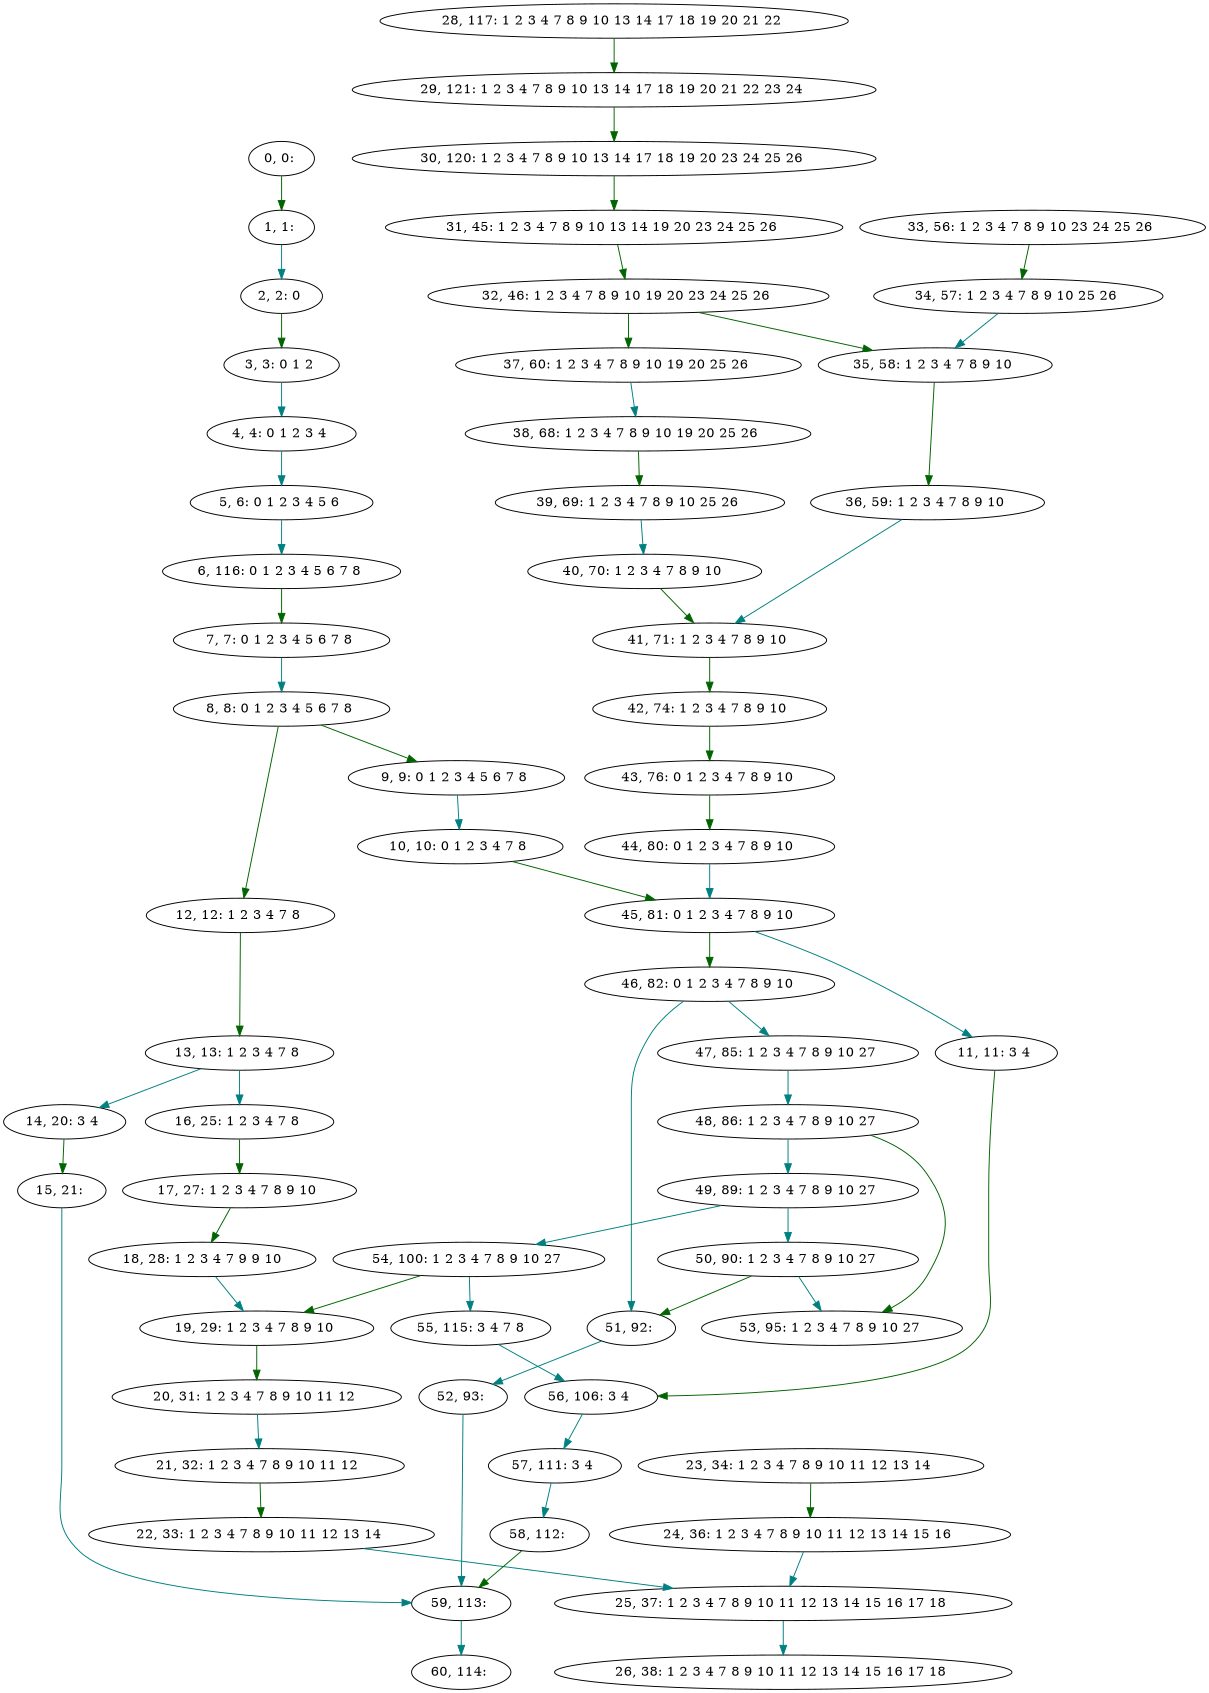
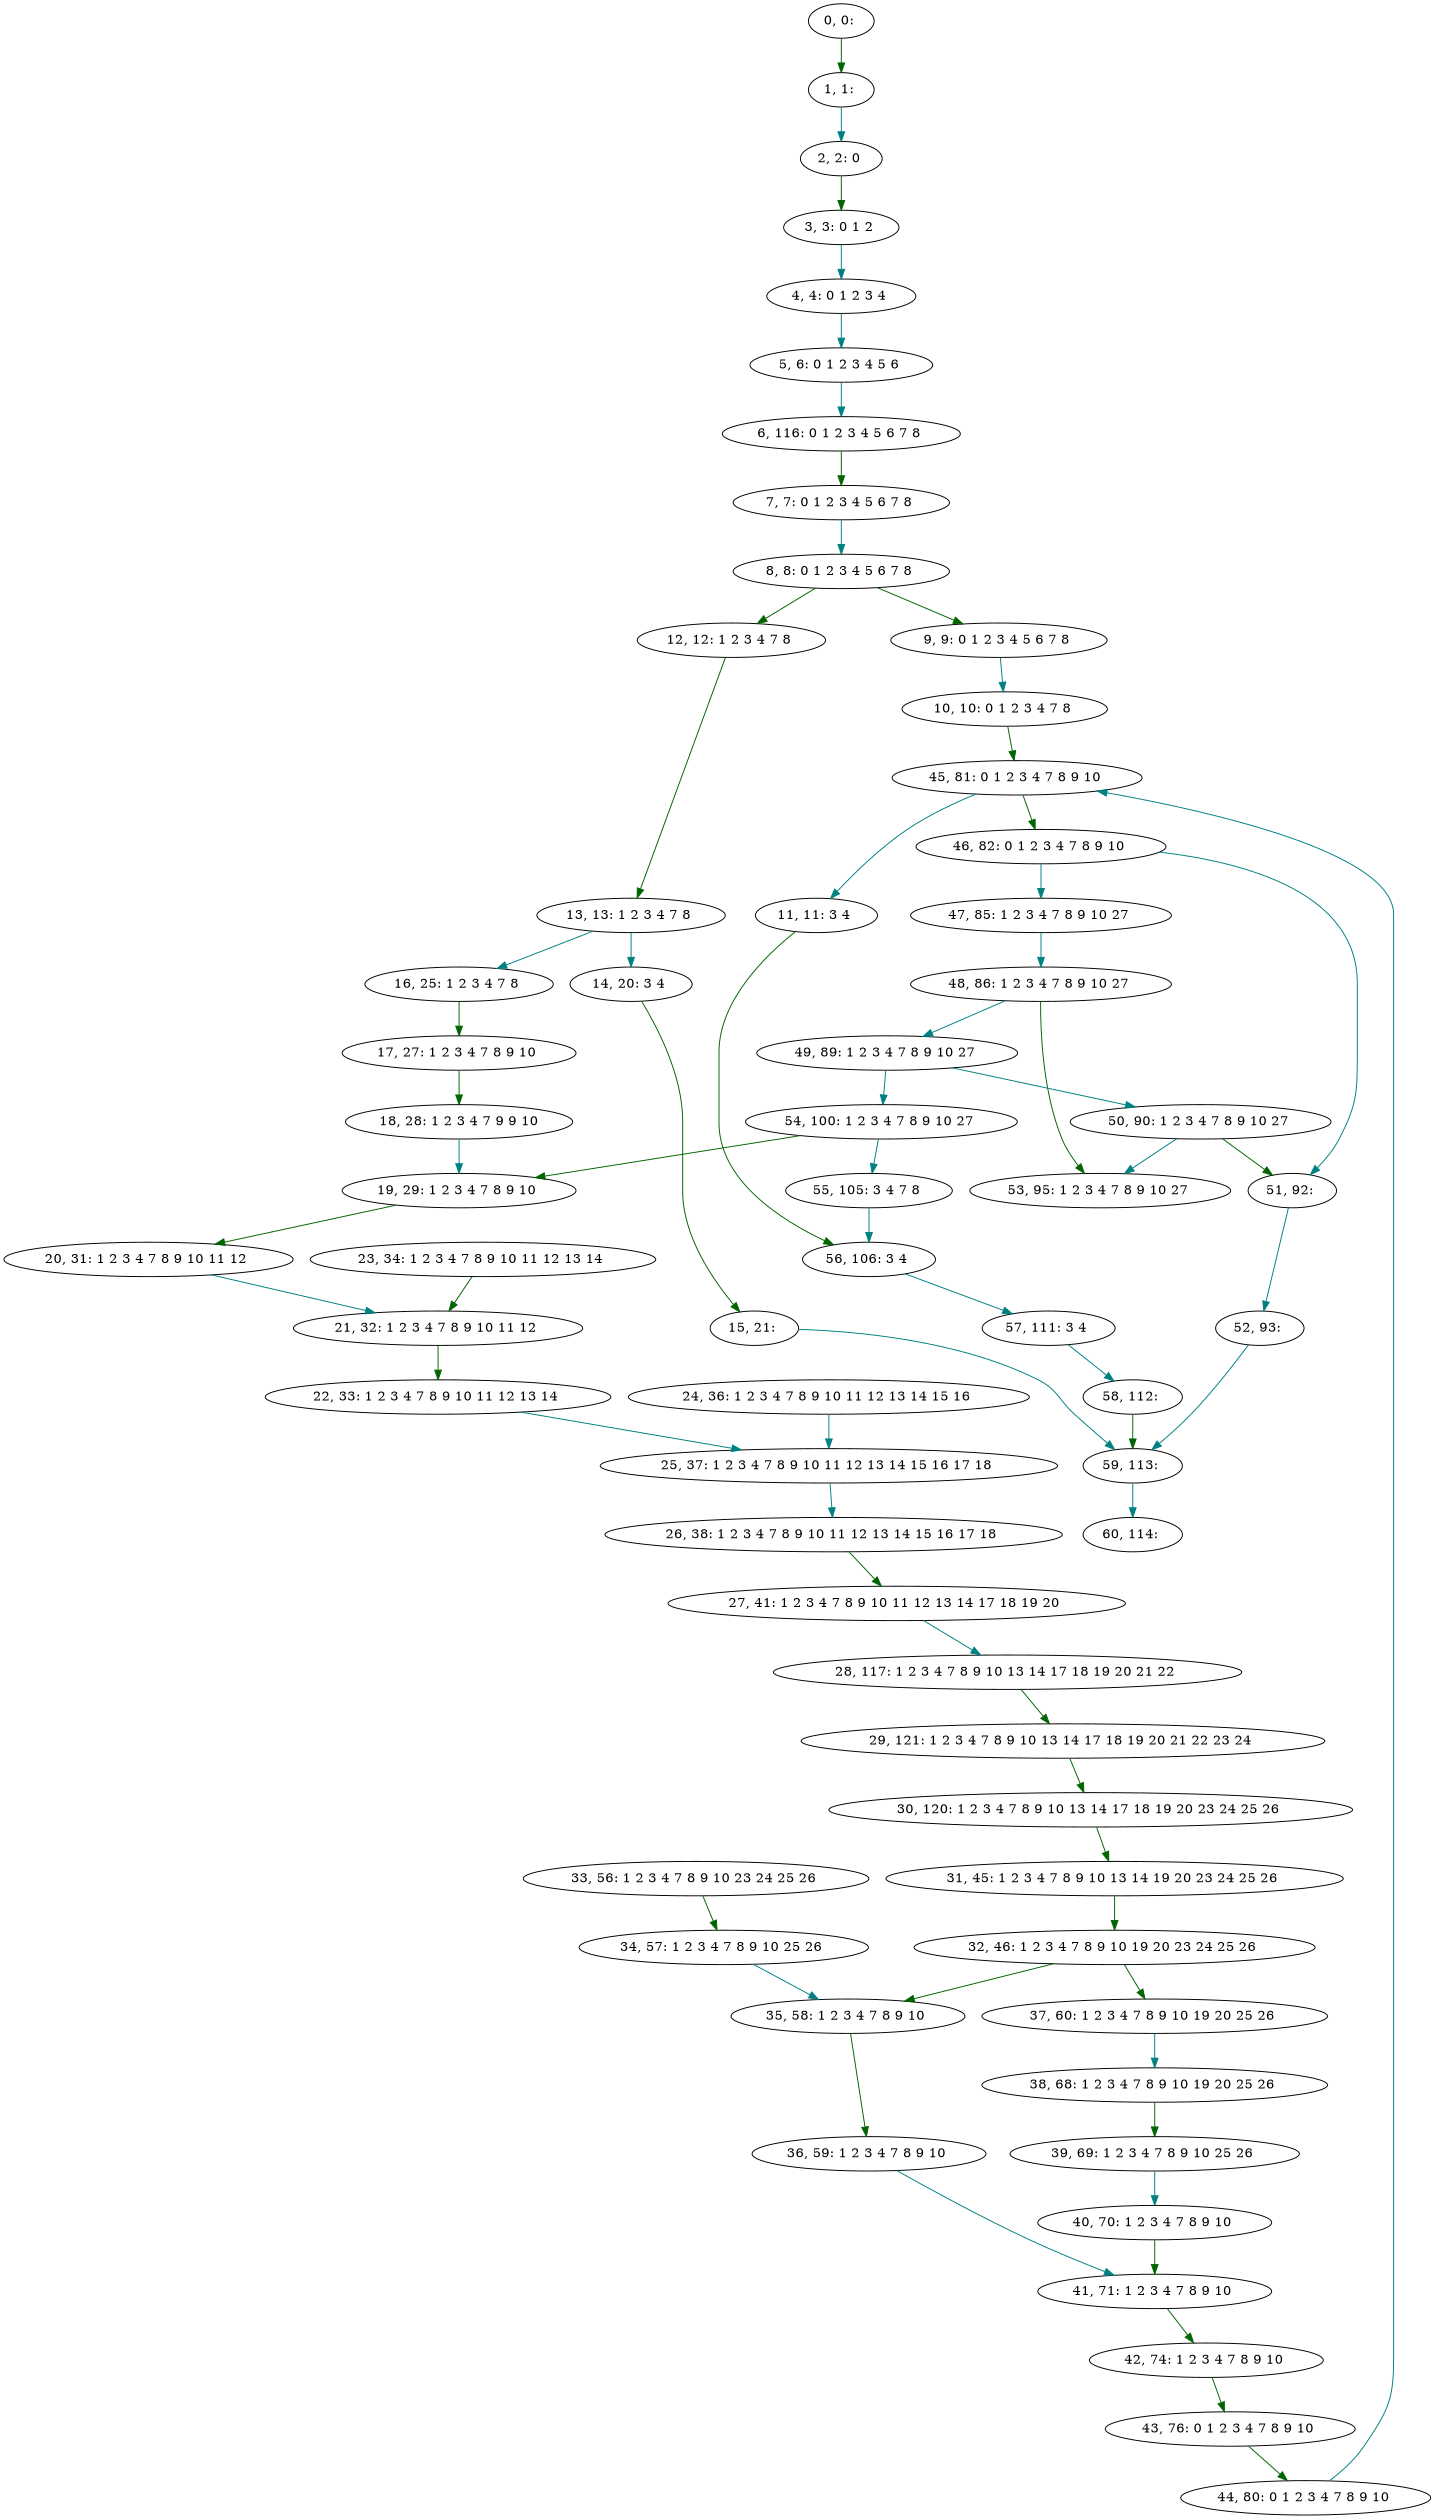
(471, 1328) -> (869, 1191)
(811, 1496) -> (463, 1290)
none -> (897, 1603)
